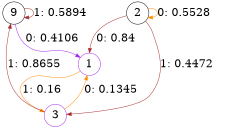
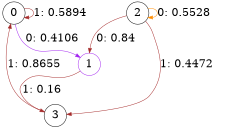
(14, 13) -> (14, 13)
(33, 77) -> (33, 77)
(78, 97) -> none
(55, 115) -> (55, 115)
